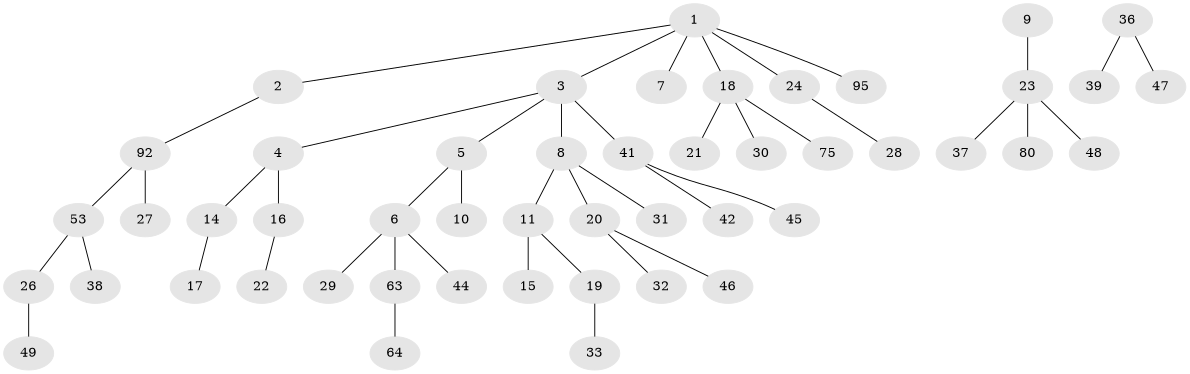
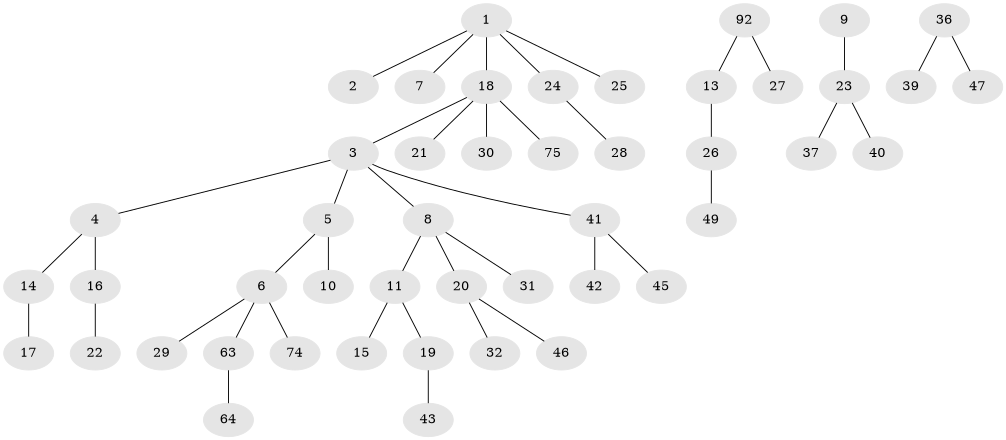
(628, 54) -> (420, 120)
(861, 87) -> (620, 87)
(212, 120) -> none
(1028, 154) -> (878, 154)
(1094, 154) -> none
(79, 220) -> (711, 87)
(95, 287) -> none
(462, 287) -> (295, 353)
(595, 353) -> (428, 420)
